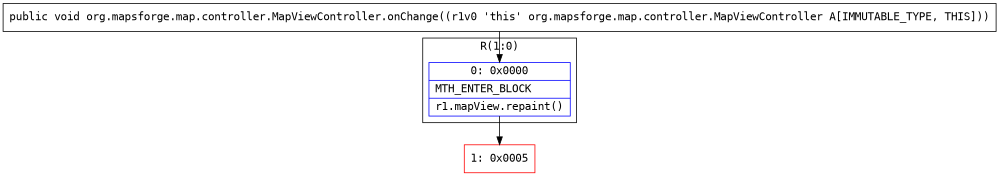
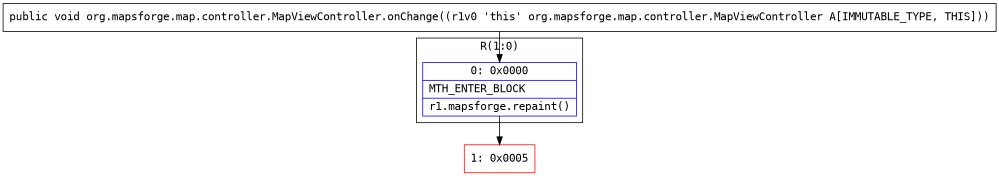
(500, 107) -> (500, 107)
